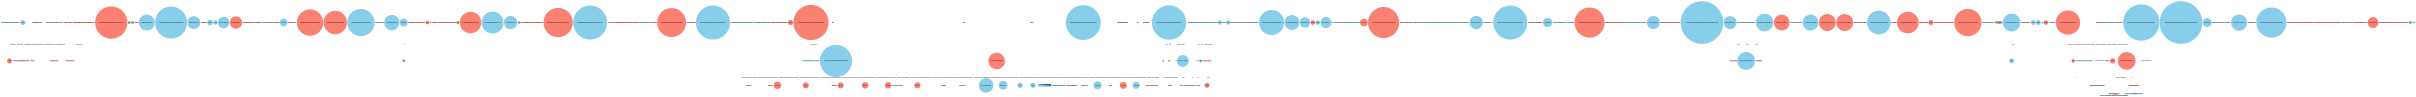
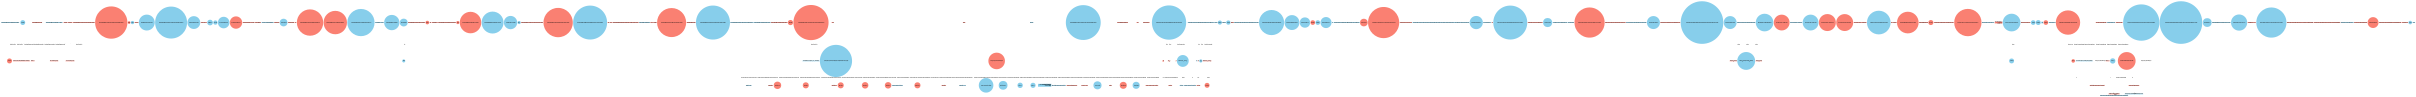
(2113, 61) -> (2113, 61)
